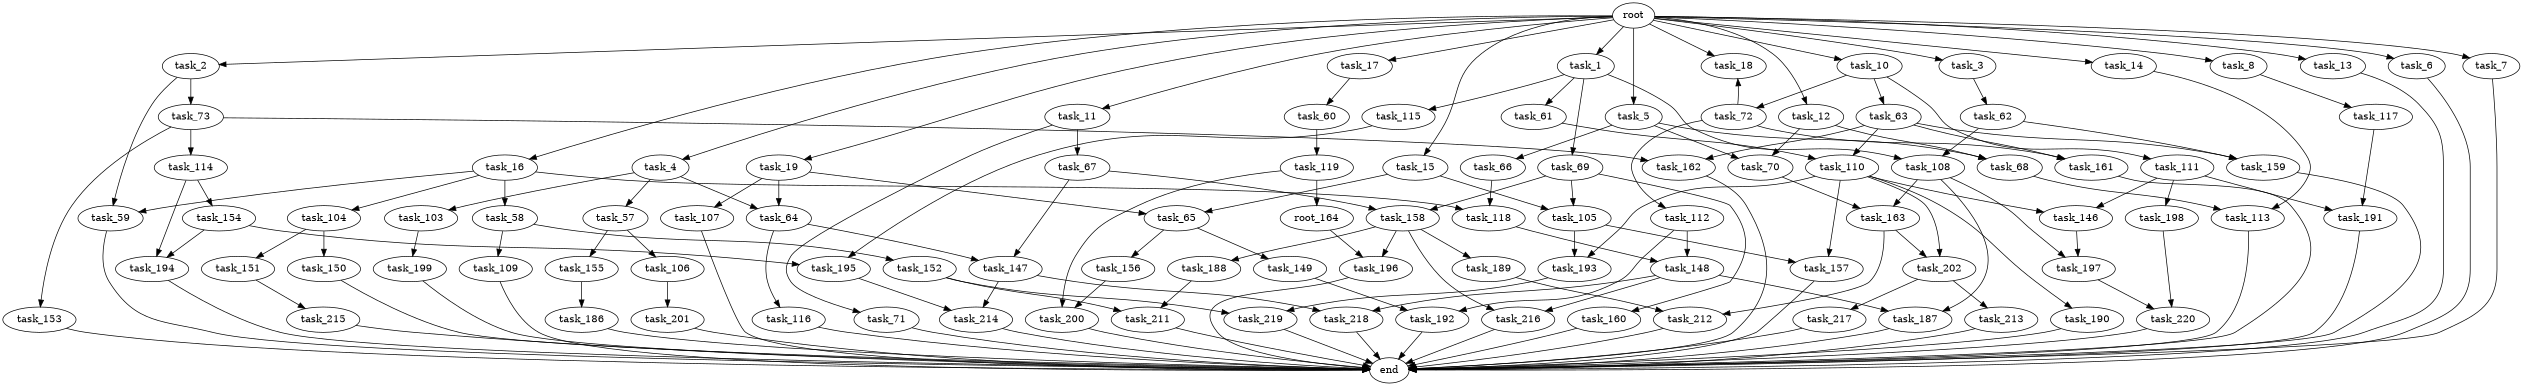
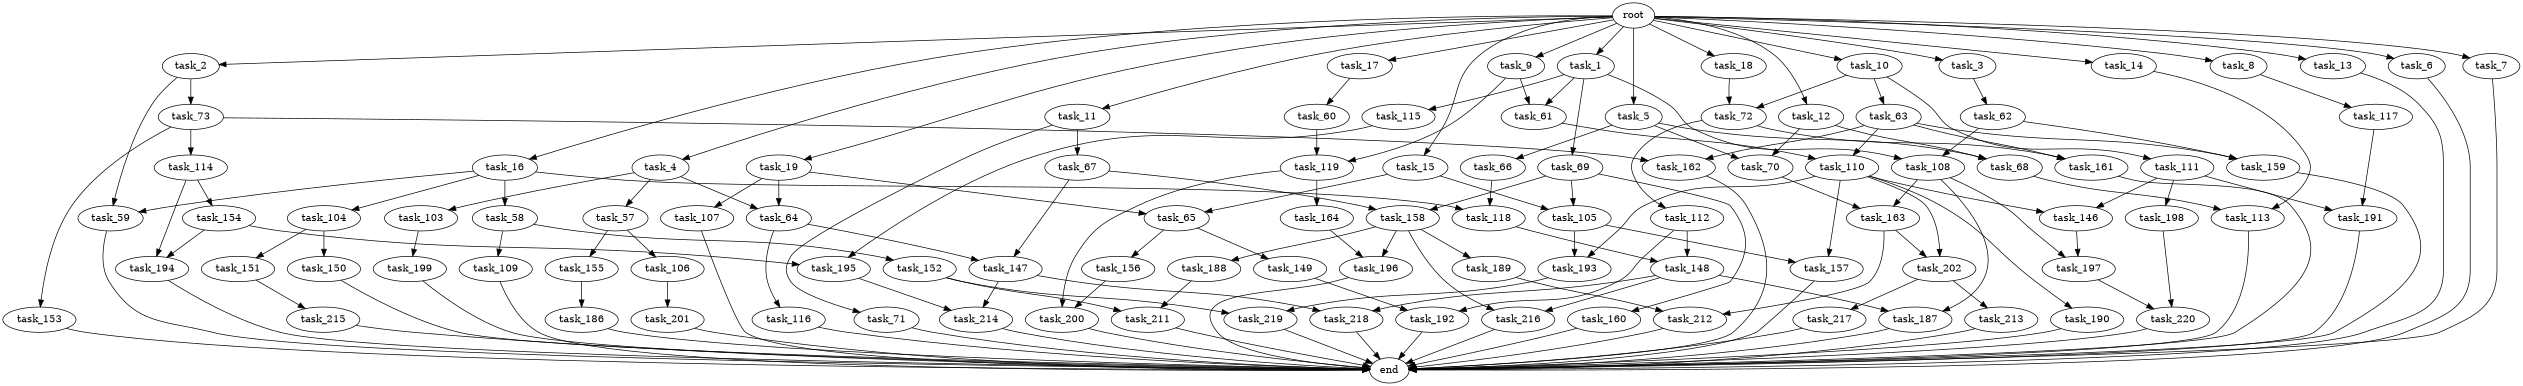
none -> (1516, 66)
(1738, 95) -> (1729, 88)
(1317, 218) -> (1317, 218)
